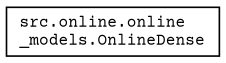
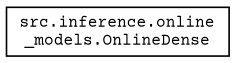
(113, 32) -> (118, 32)
